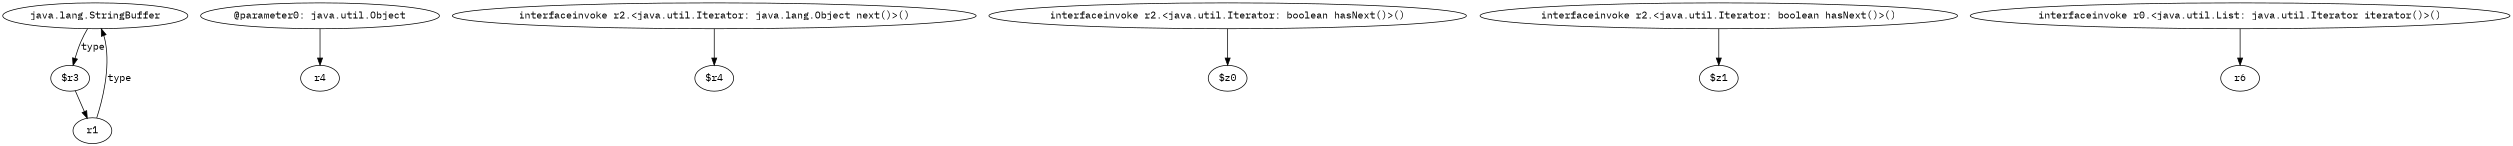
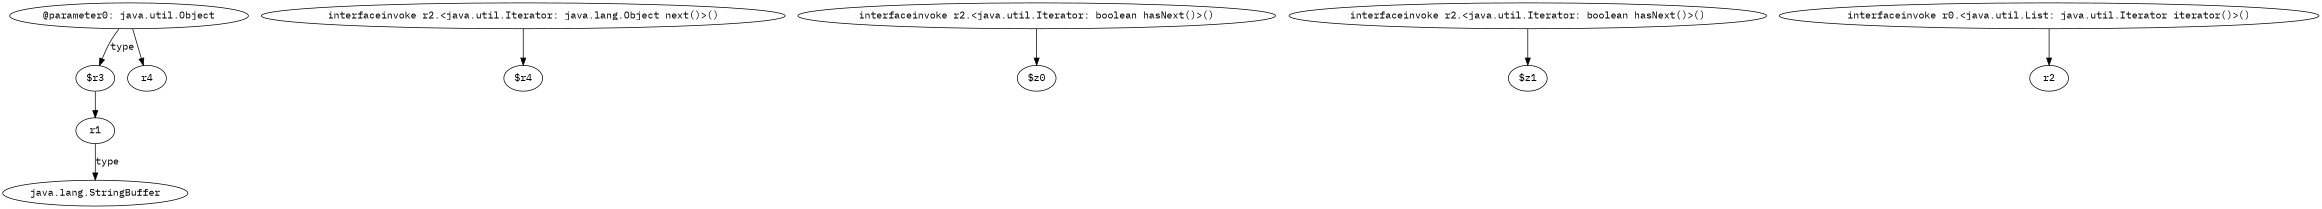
(80, 43) -> (109, 43)
(2240, 78) -> (2049, 78)
